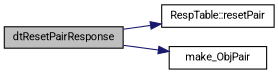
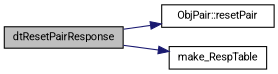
(218, 16) -> (218, 16)
(218, 58) -> (218, 58)
